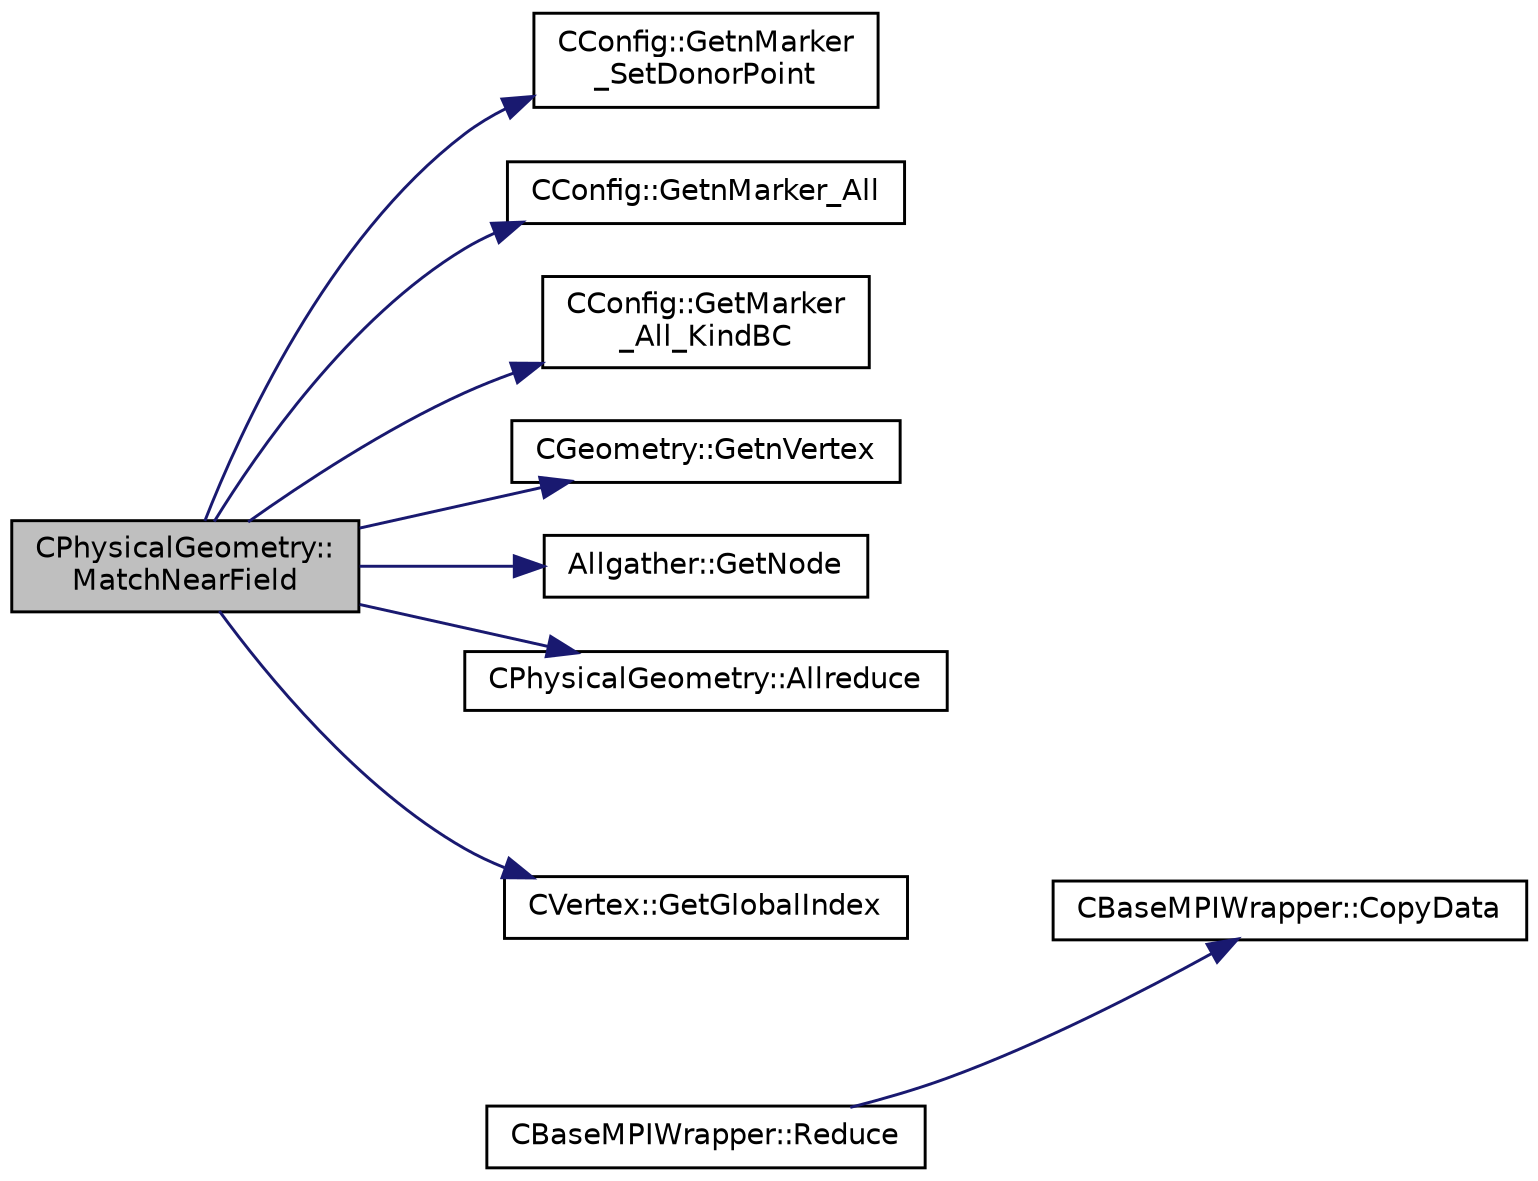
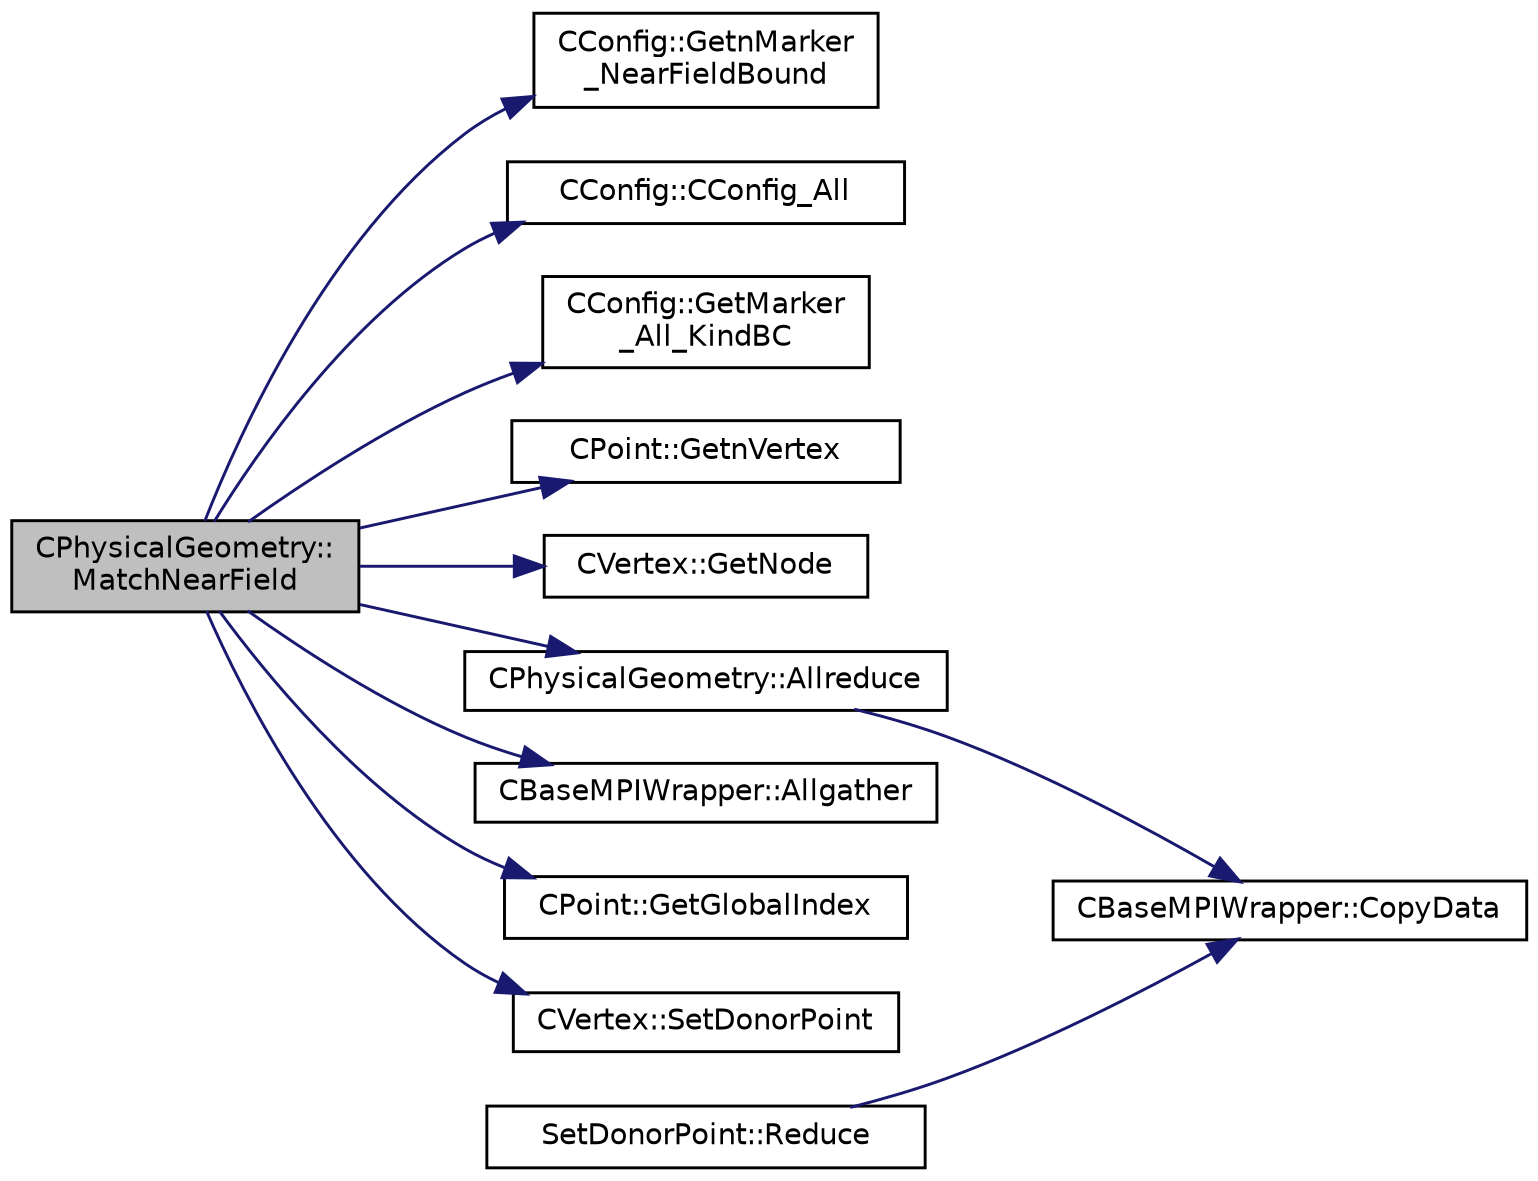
(706, 60) -> (706, 60)
(706, 193) -> (706, 193)
(706, 452) -> (706, 452)
(706, 566) -> (706, 566)
none -> (1040, 776)
none -> (706, 793)
(706, 908) -> (706, 908)
none -> (706, 1022)
(706, 1137) -> (706, 1137)
